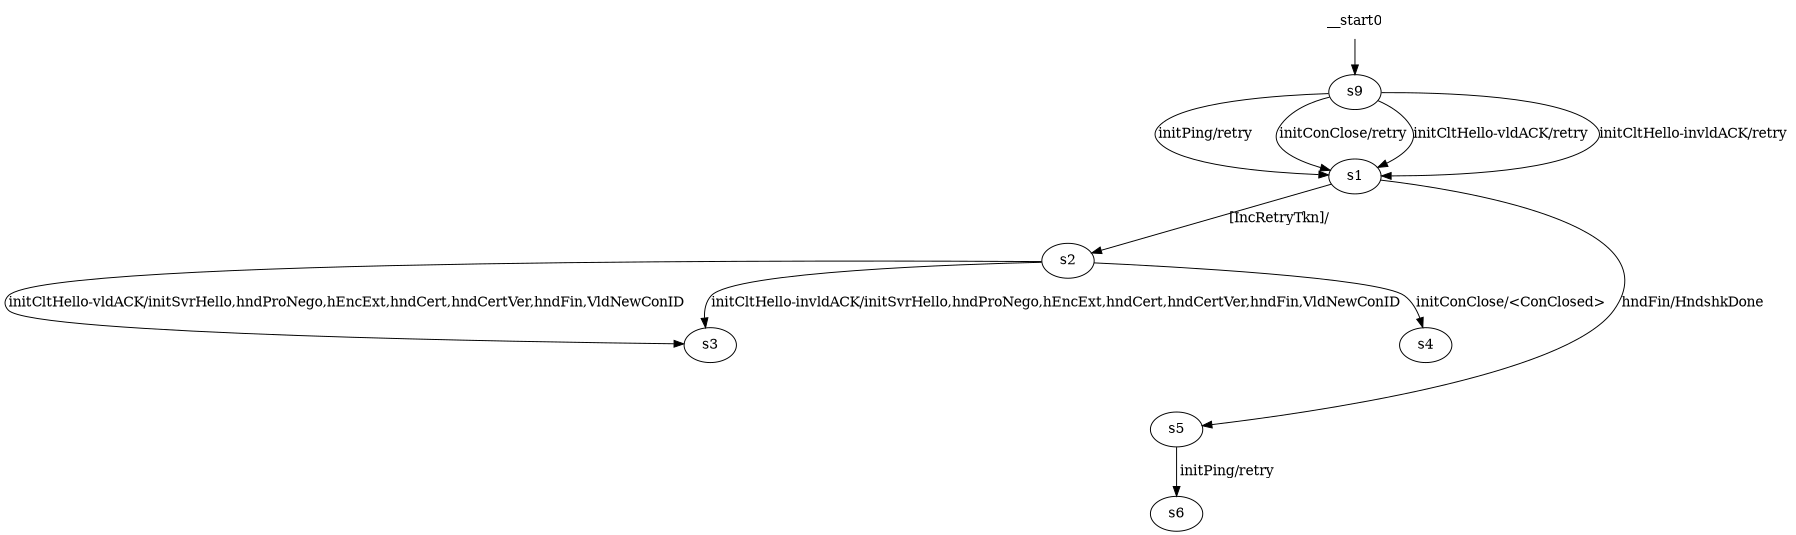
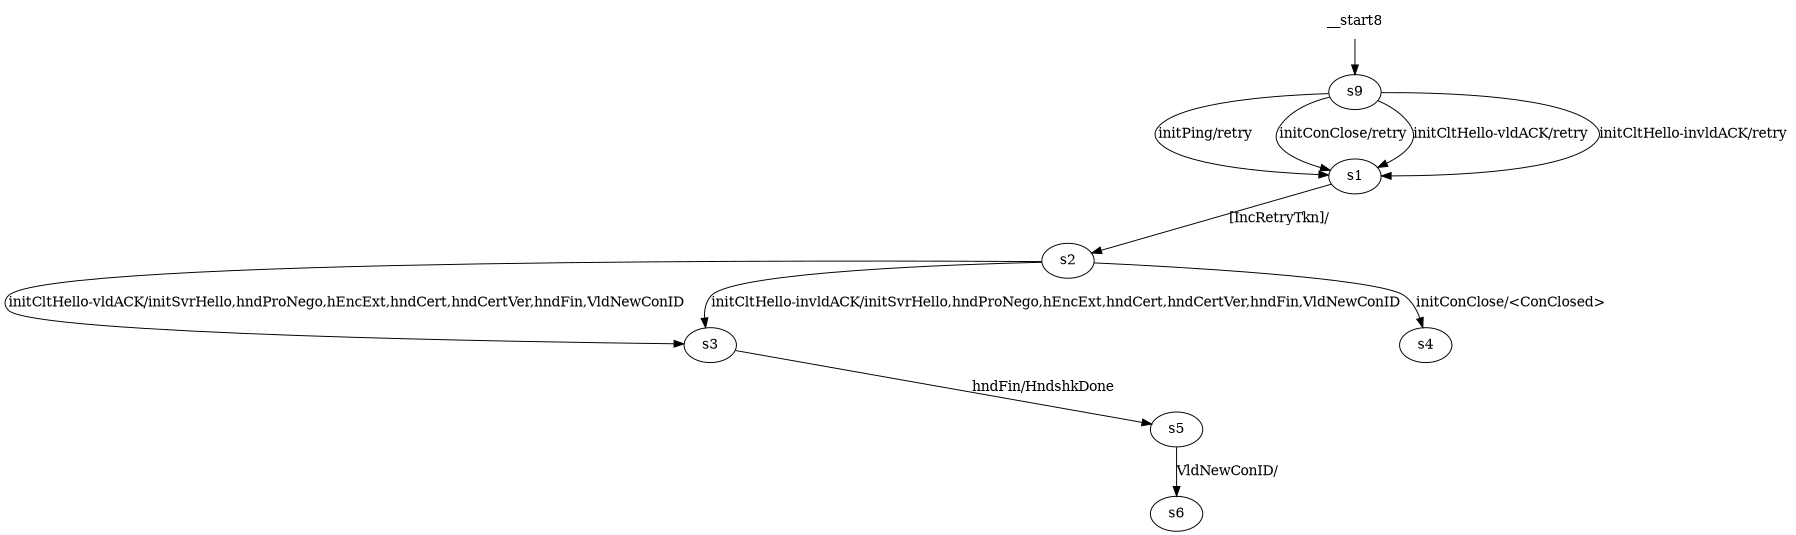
(1355, 21) -> (1355, 21)
(1567, 343) -> (939, 386)
(1229, 472) -> (1229, 472)
